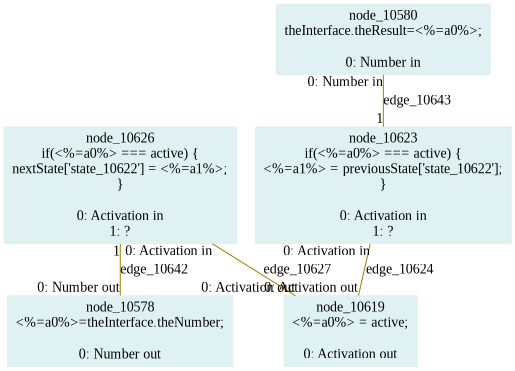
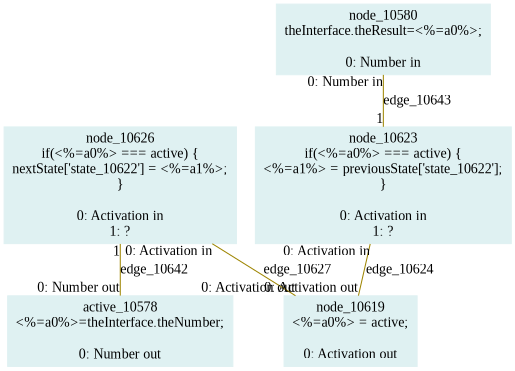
(120, 331) -> (120, 331)
